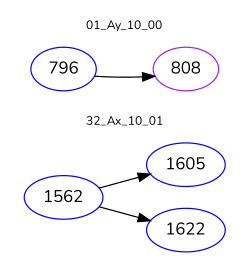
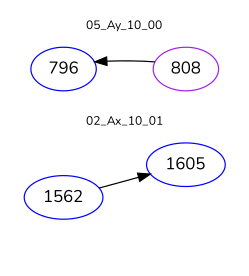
(125, 26) -> (125, 26)
(119, 77) -> (131, 61)
(125, 122) -> (125, 122)
(186, 230) -> none
